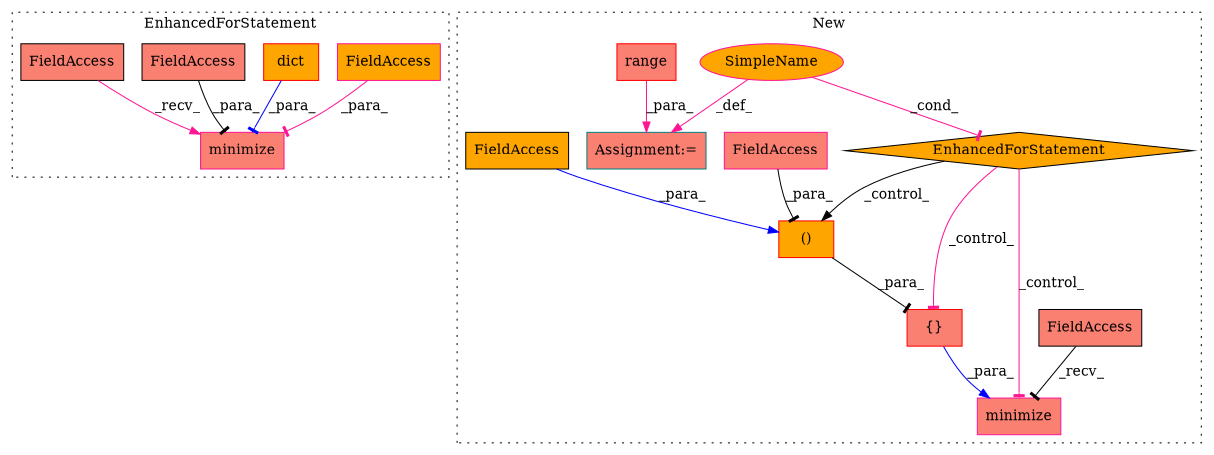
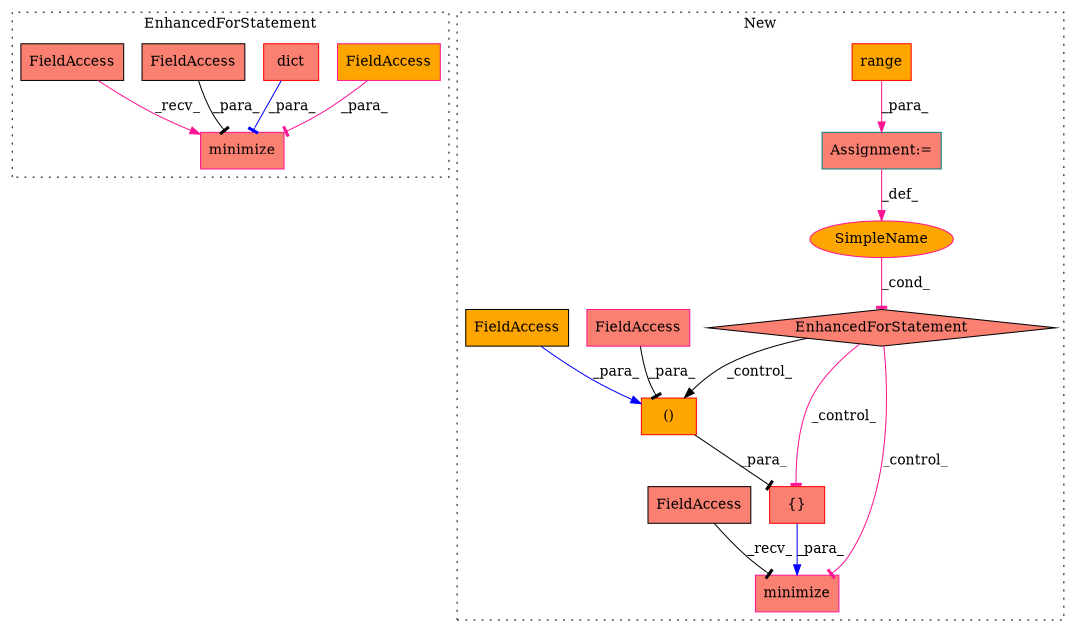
(291, 62) -> (291, 62)
(646, 62) -> (882, 62)
(714, 103) -> (882, 190)
(1019, 151) -> (882, 328)
